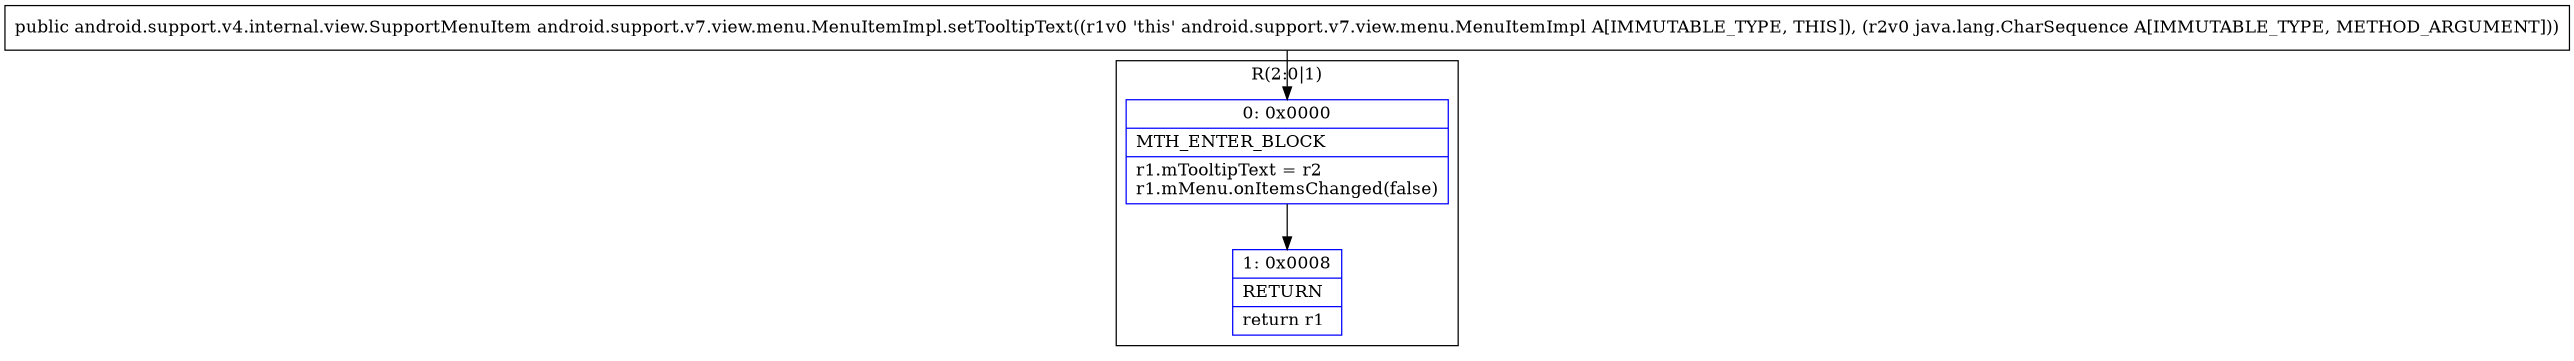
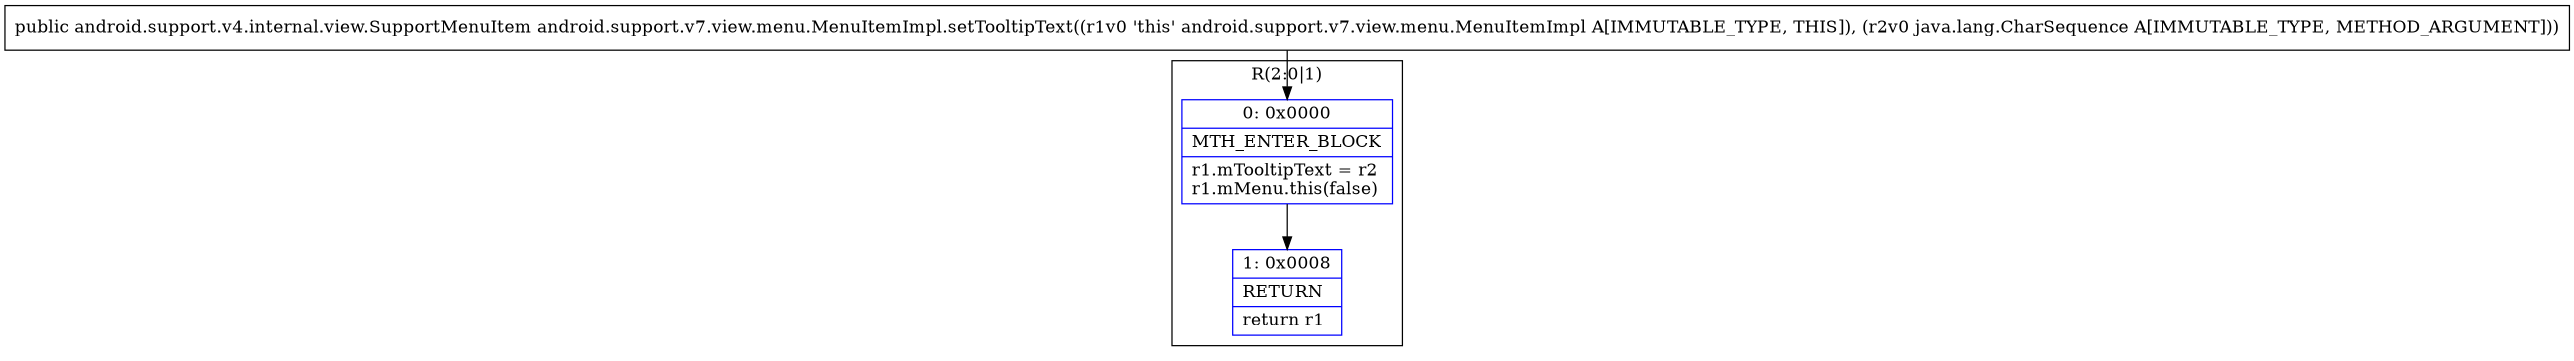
(1287, 189) -> (1285, 189)
